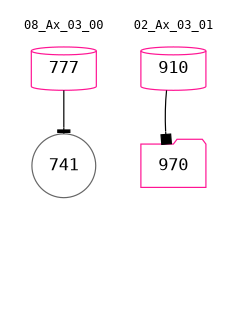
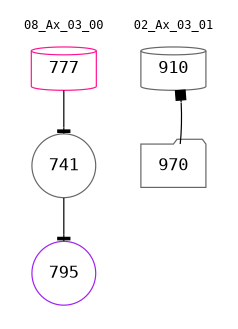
(173, 69) -> (173, 69)
(165, 111) -> (181, 123)
(173, 166) -> (173, 166)
none -> (64, 273)
